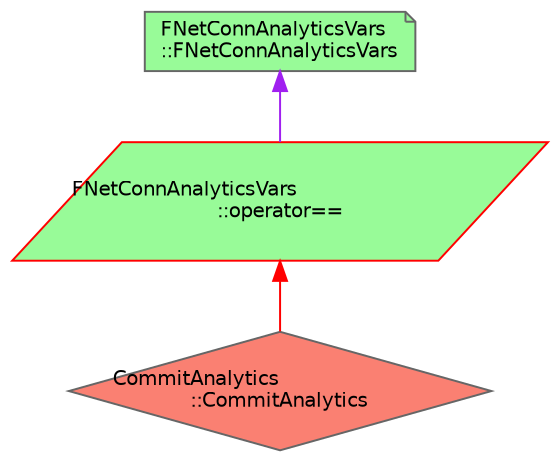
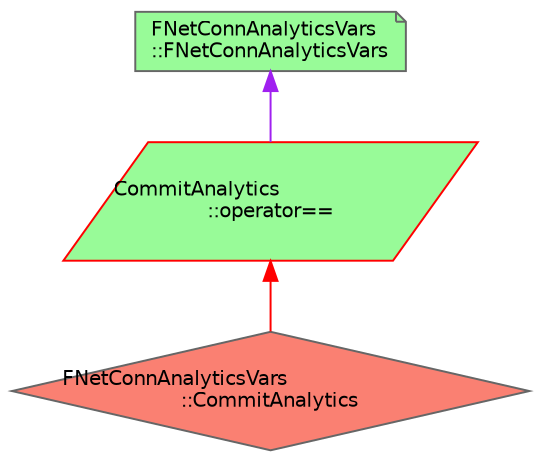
(280, 201) -> (271, 201)
(280, 391) -> (271, 391)
